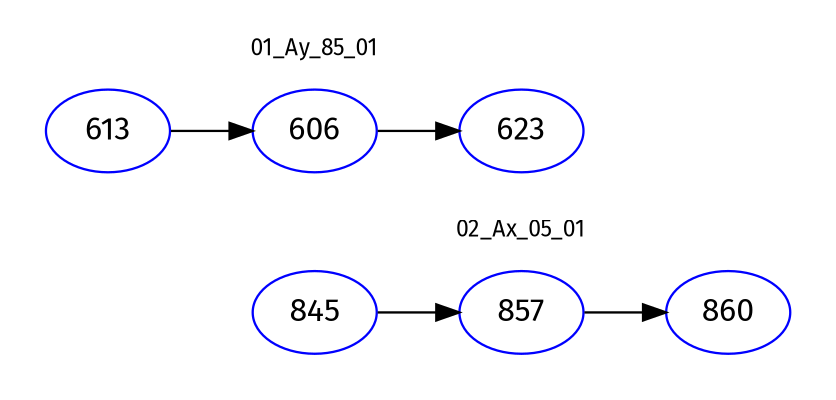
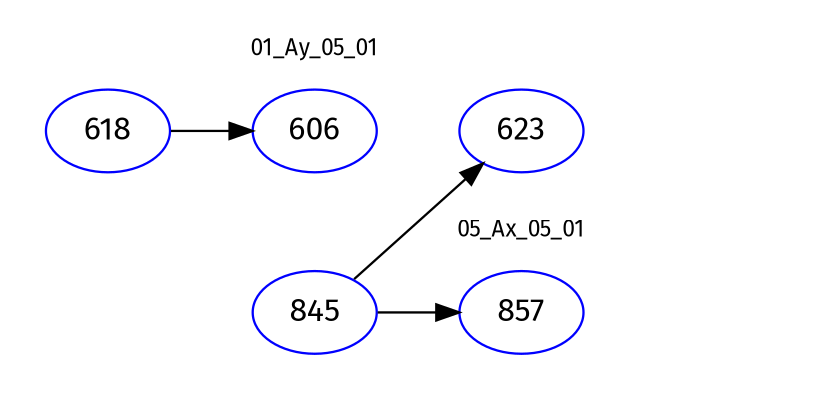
(315, 49) -> (315, 49)
(108, 131) -> (108, 131)
(407, 131) -> (410, 229)
(521, 231) -> (521, 231)
(728, 312) -> none
